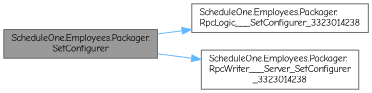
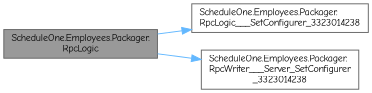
(81, 44) -> (81, 44)
